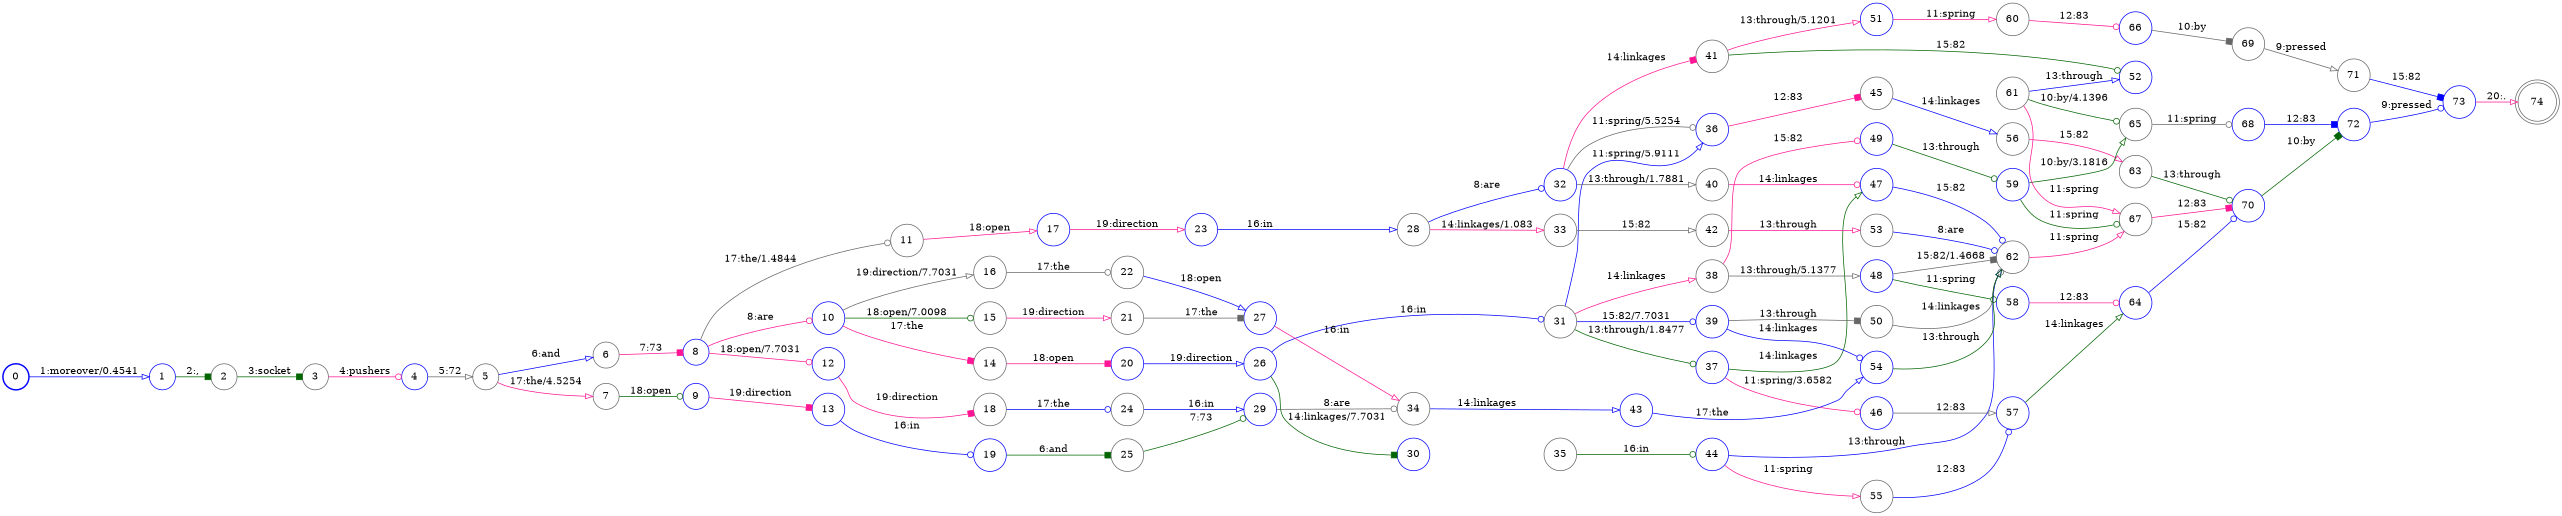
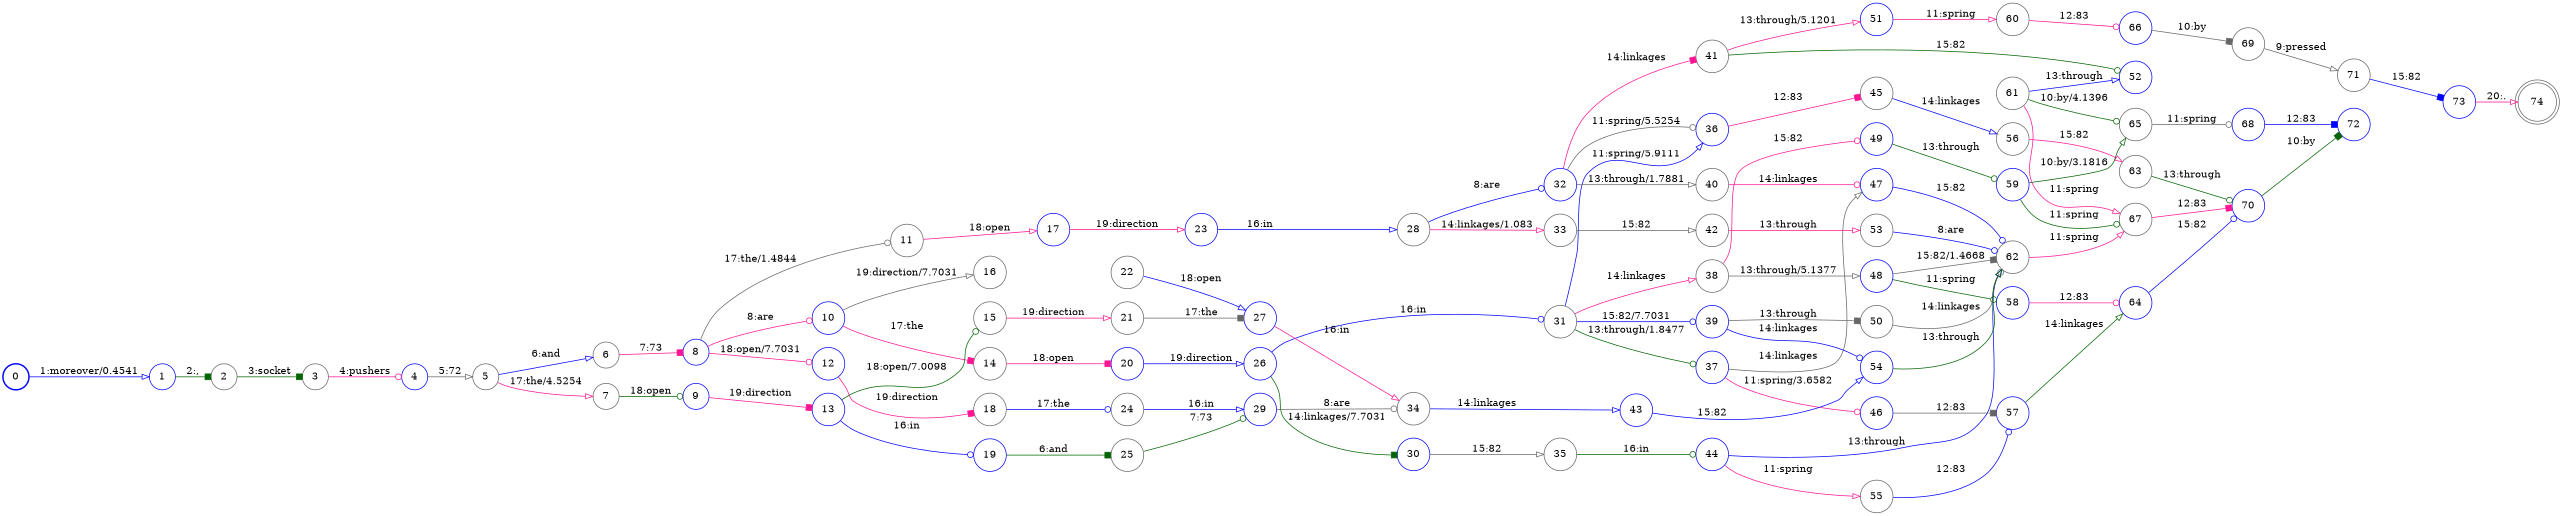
(2404, 117) -> none
(1056, 272) -> none
(906, 318) -> (922, 387)
(1846, 333) -> (1846, 333)
(1712, 413) -> (1712, 413)
(1941, 413) -> (1941, 413)
none -> (1483, 454)
